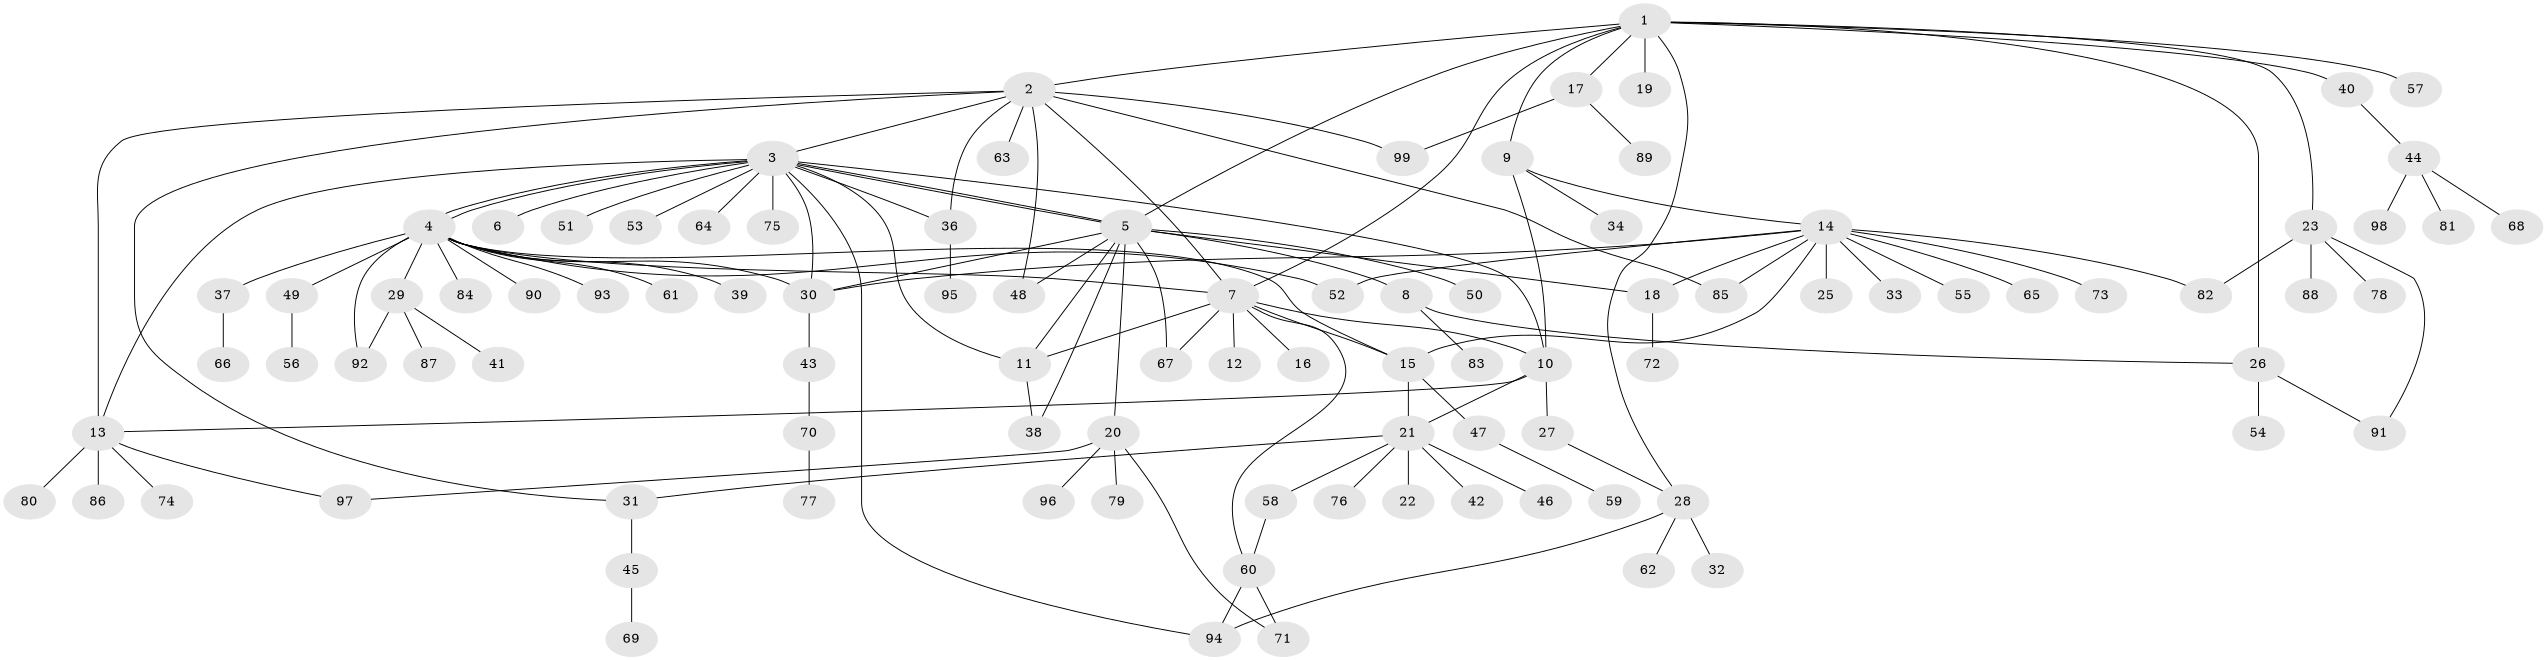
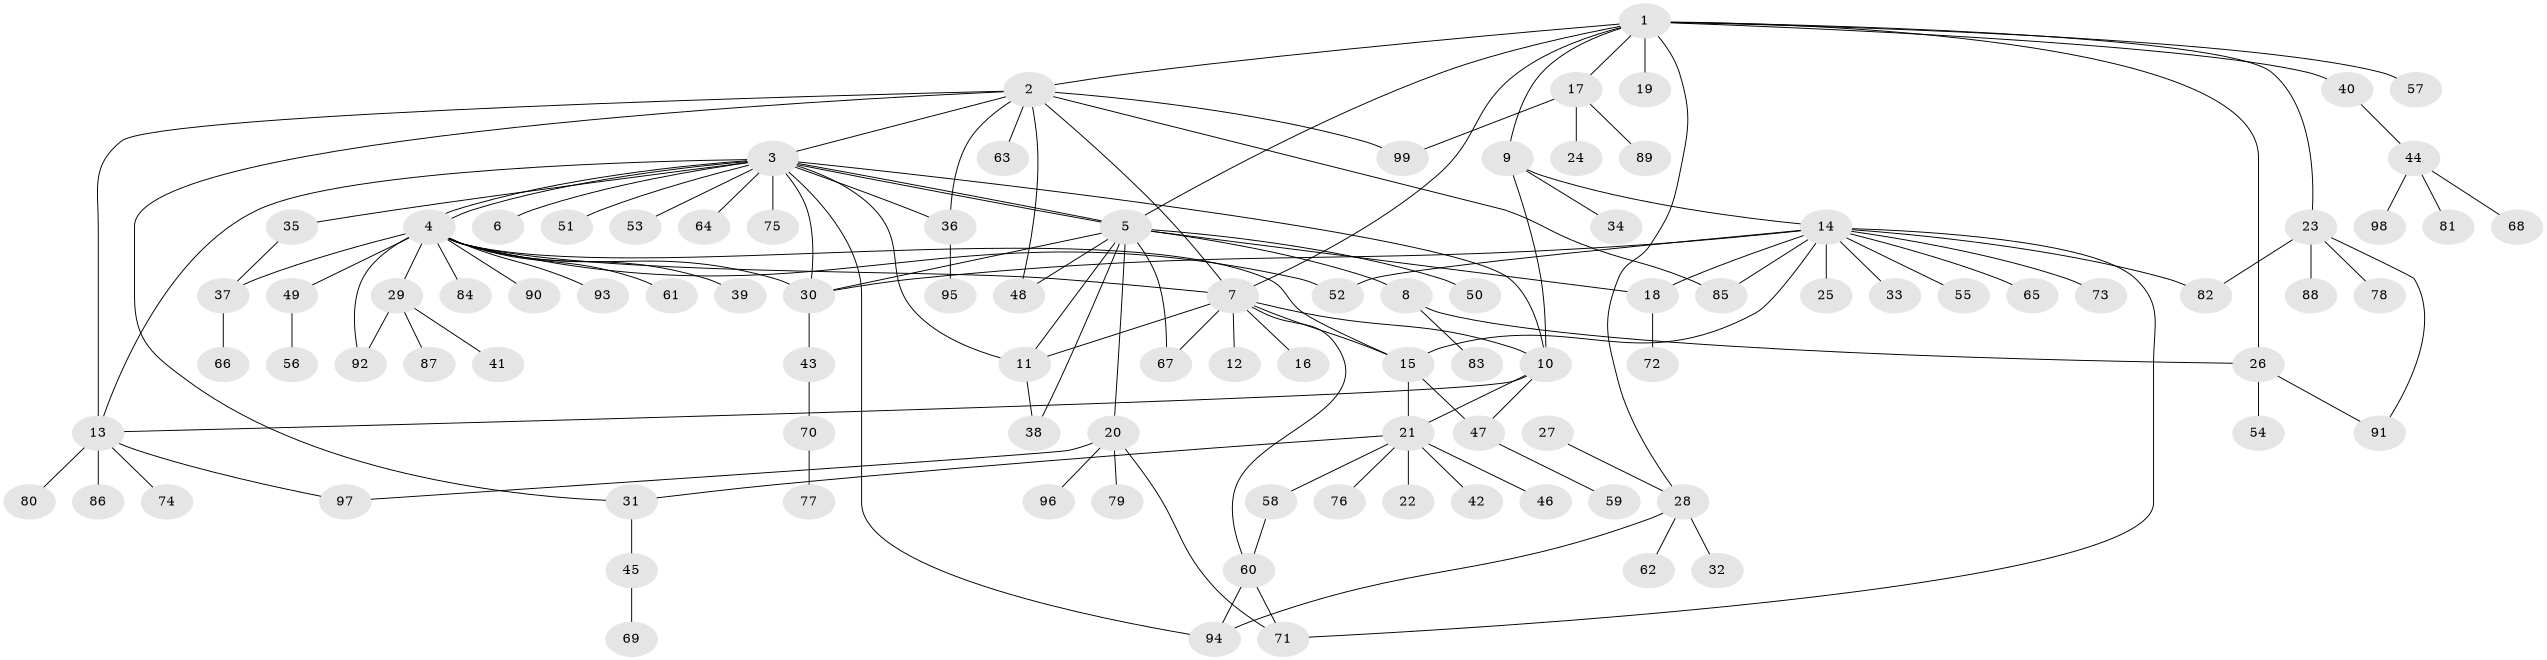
none -> (1576, 158)
none -> (292, 227)
(1547, 399) -> (1512, 399)
none -> (1999, 568)
